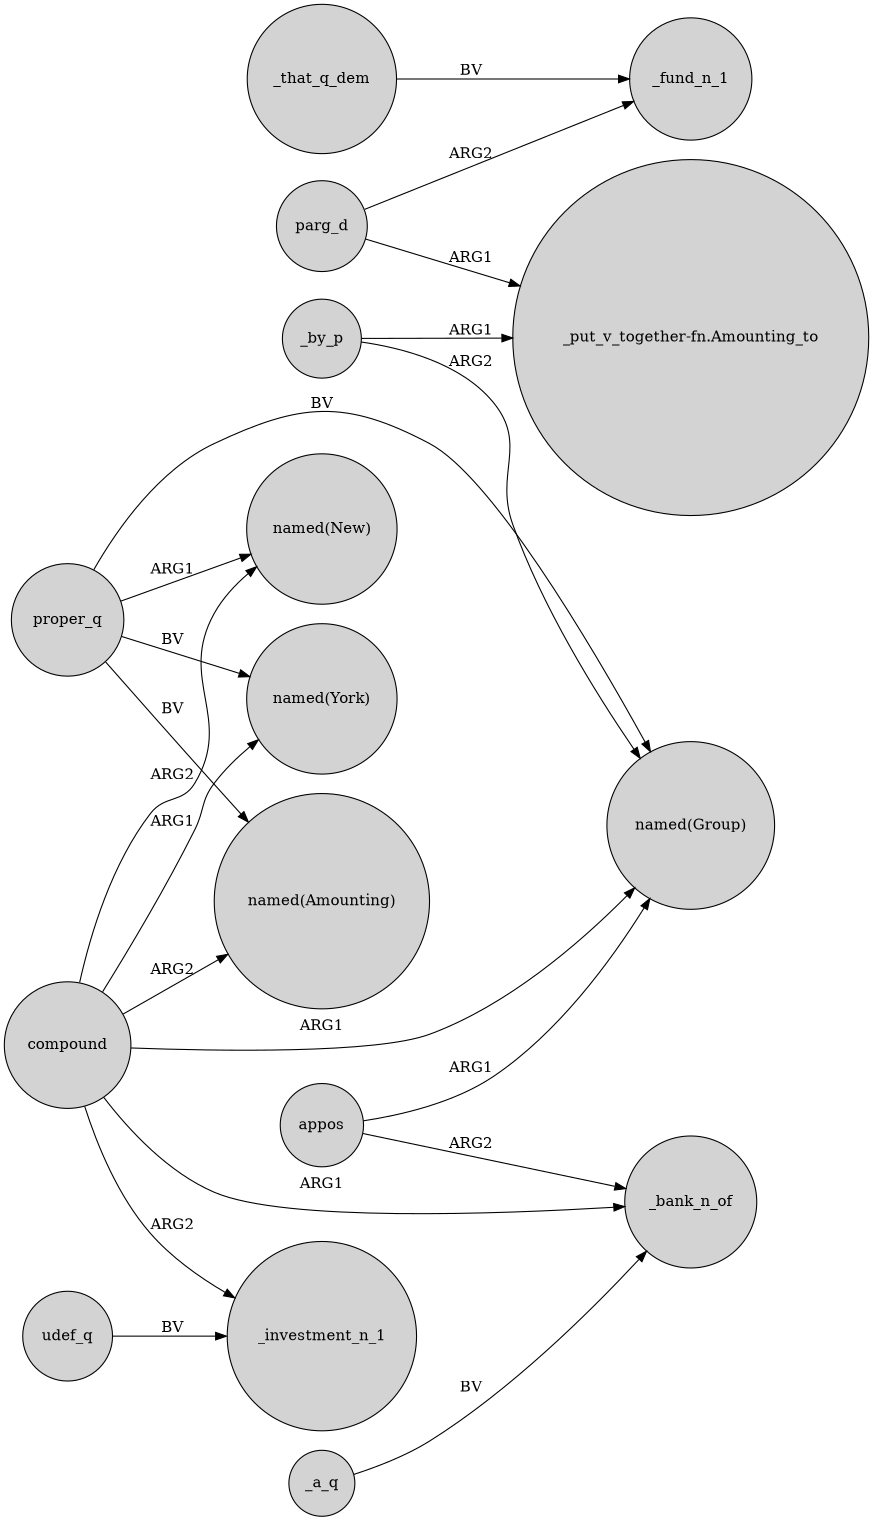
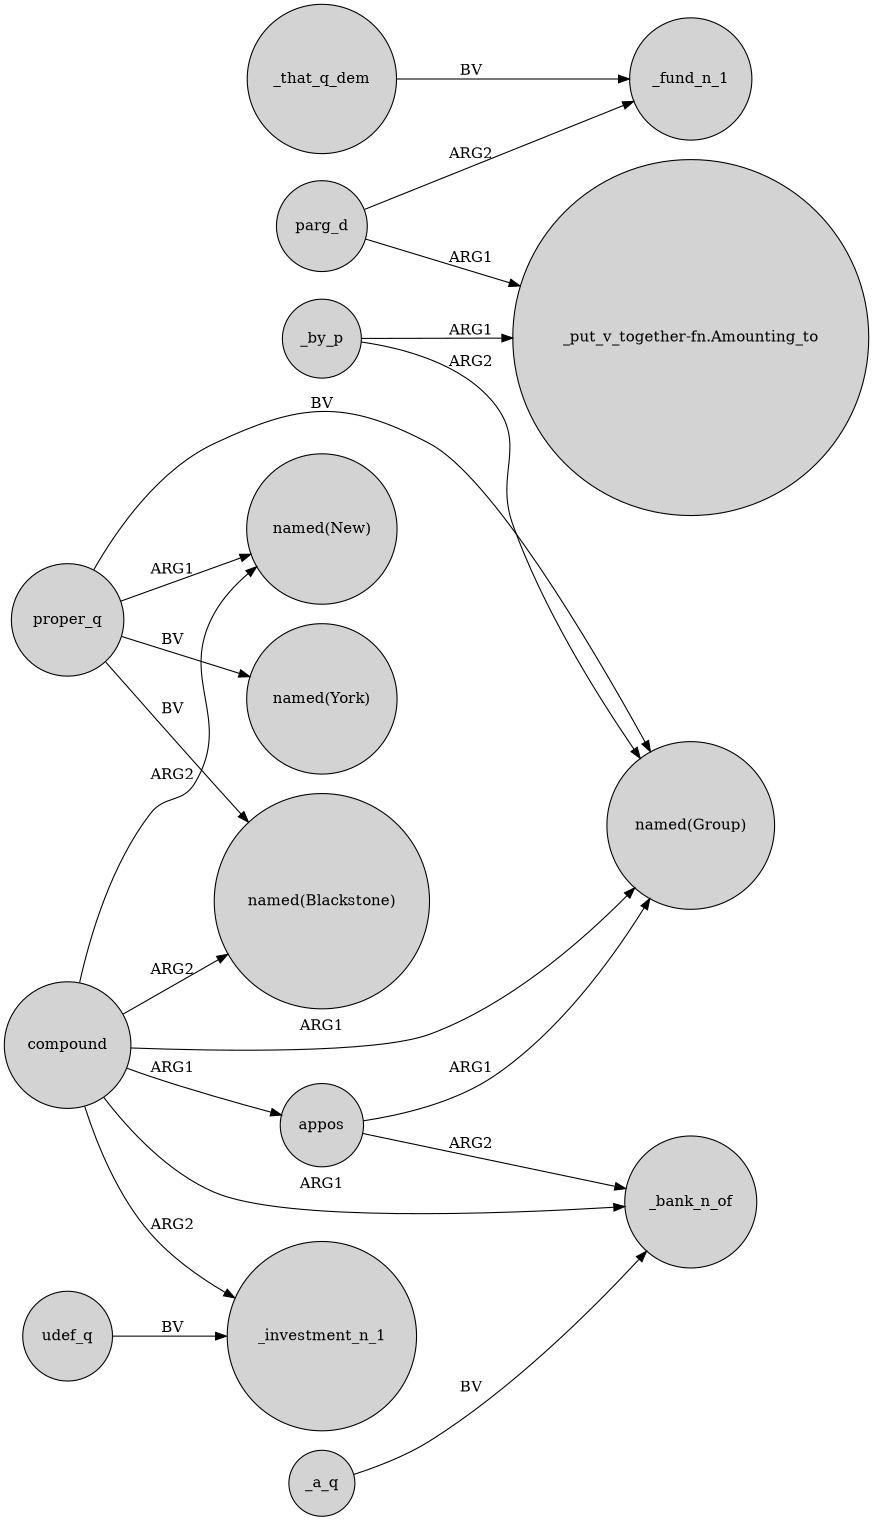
(175, 867) -> (198, 1092)
(322, 901) -> (322, 901)
